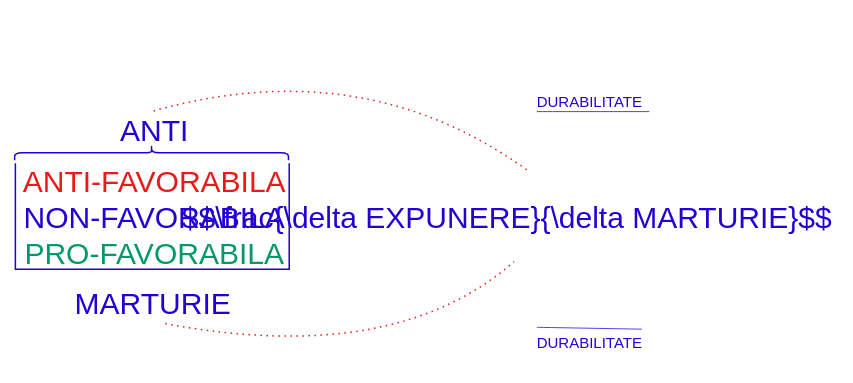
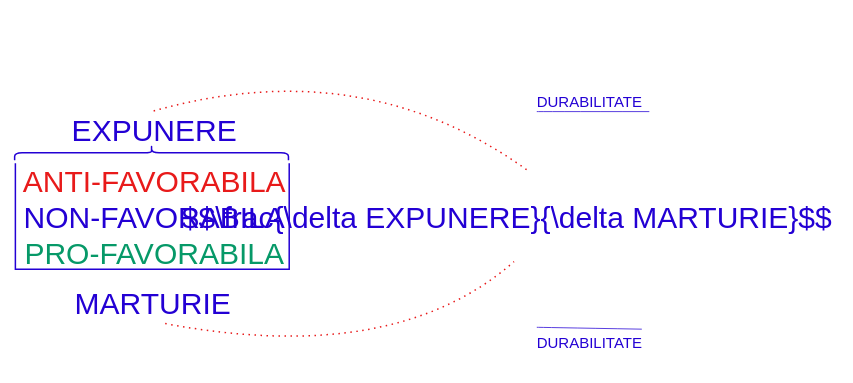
(155, 130) -> (155, 130)
